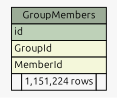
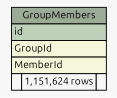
(59, 81) -> (59, 81)
